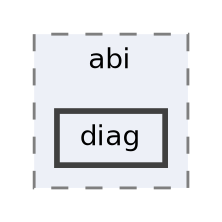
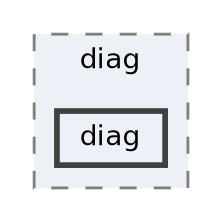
(111, 61) -> (111, 61)
